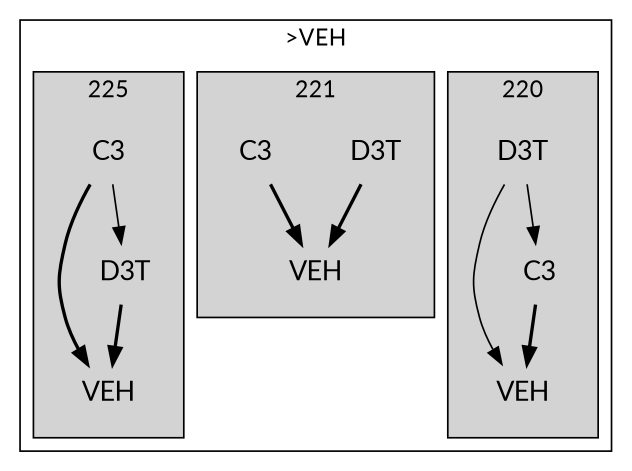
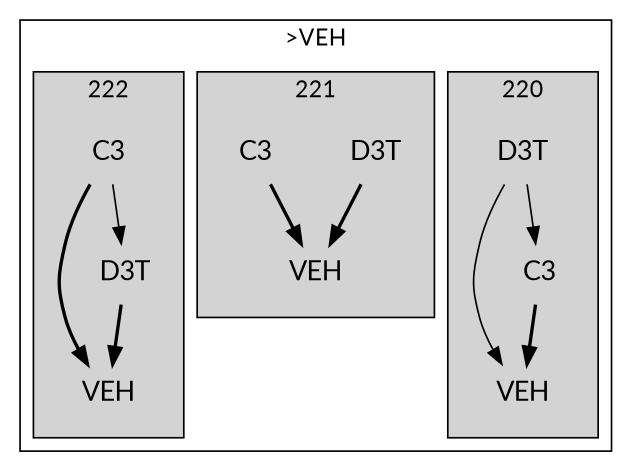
(109, 91) -> (109, 91)
